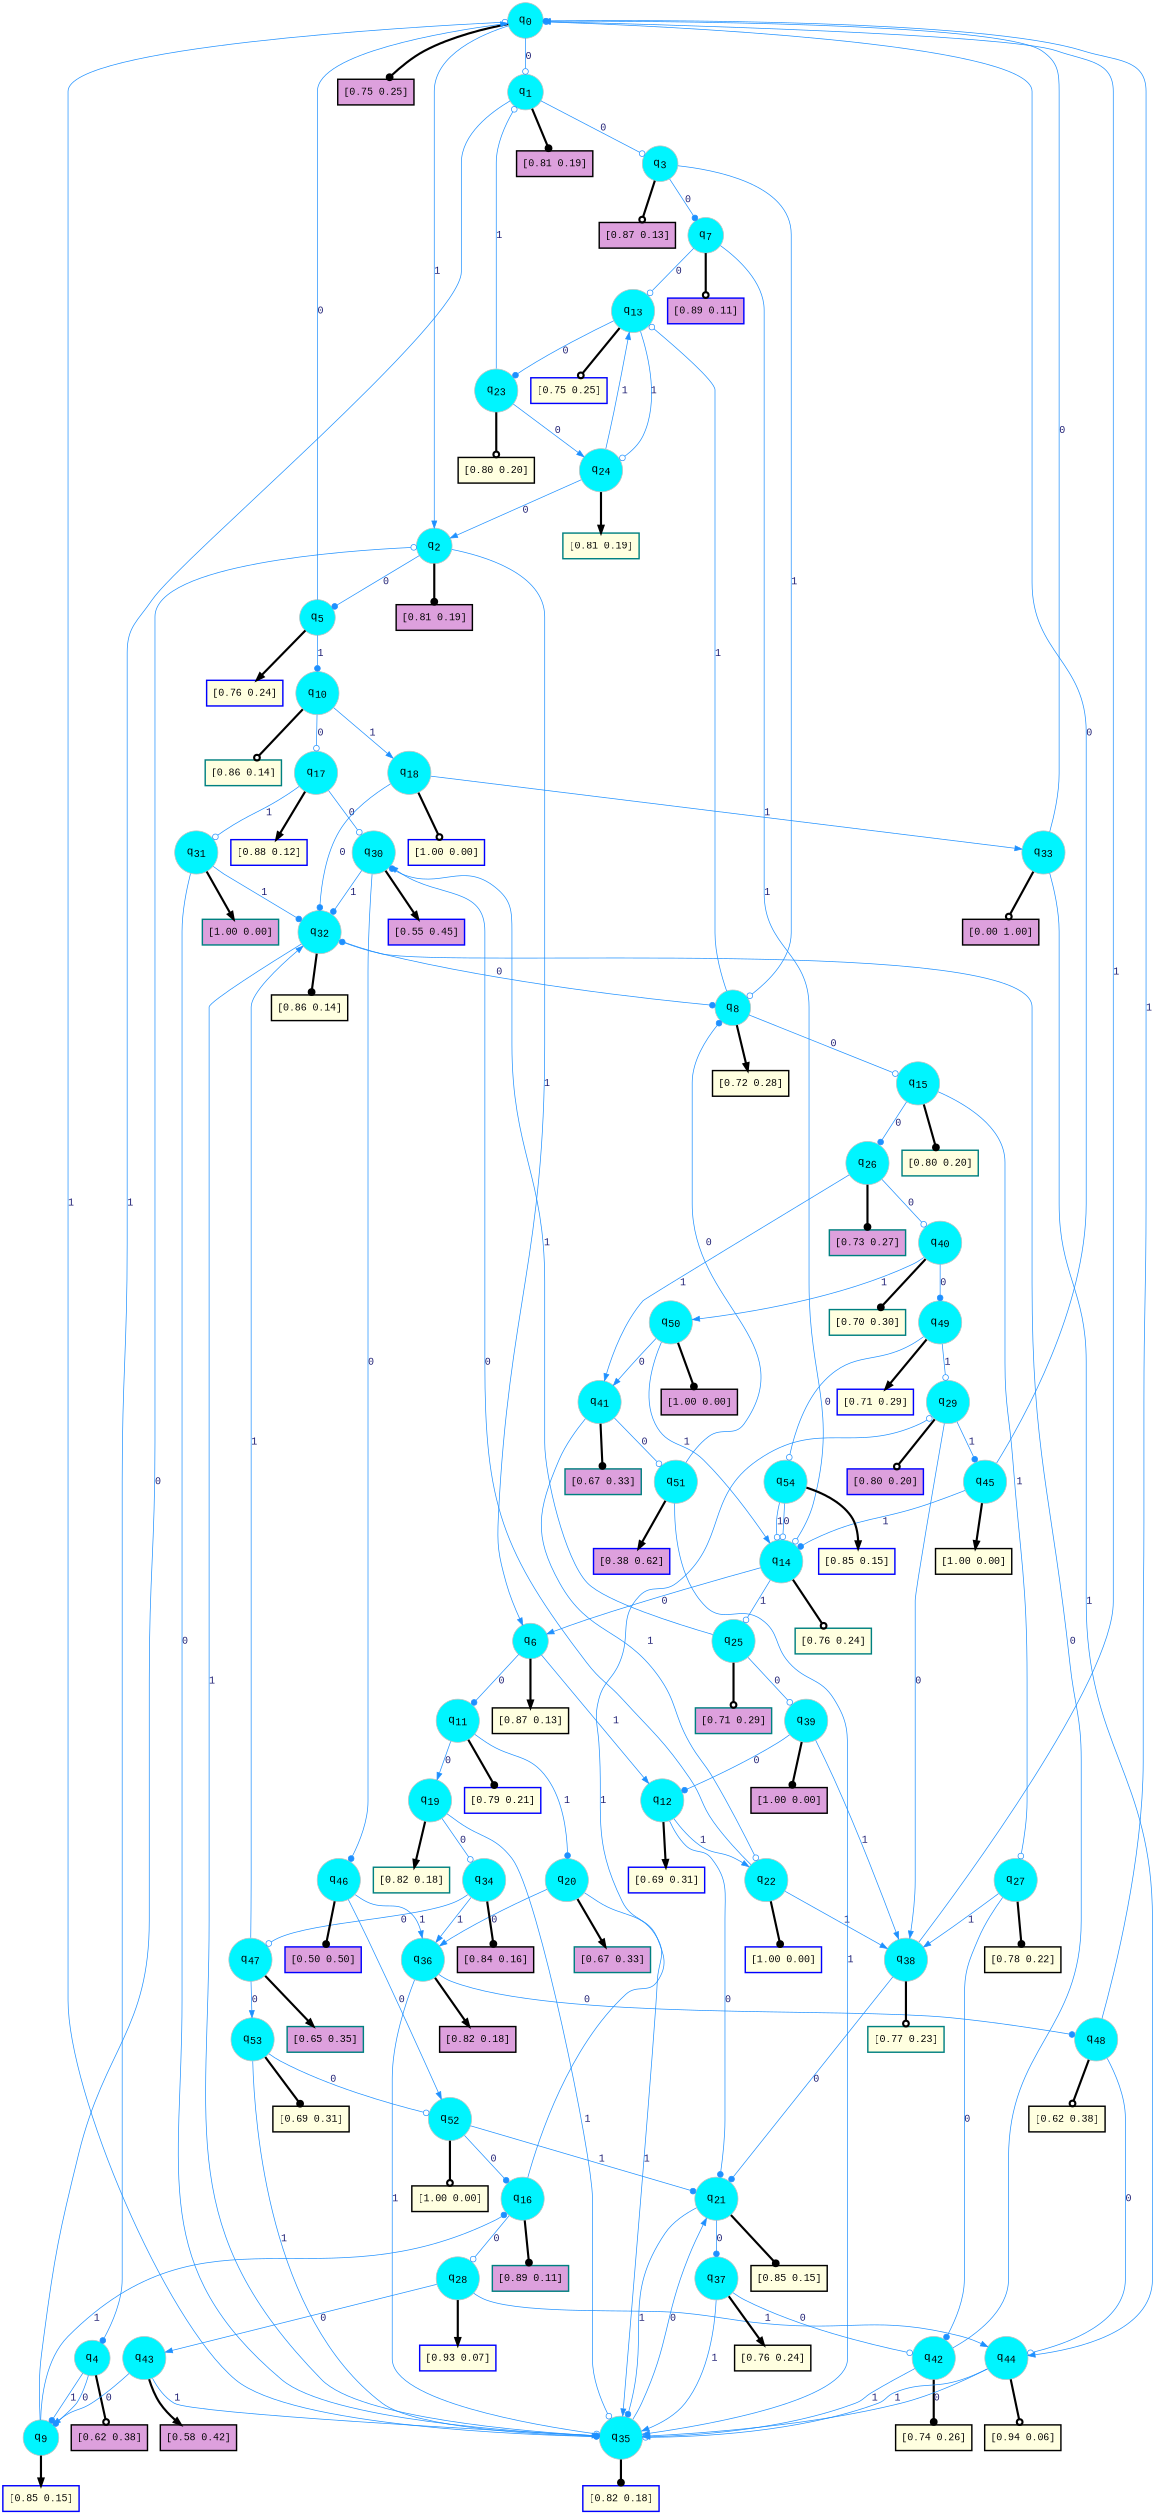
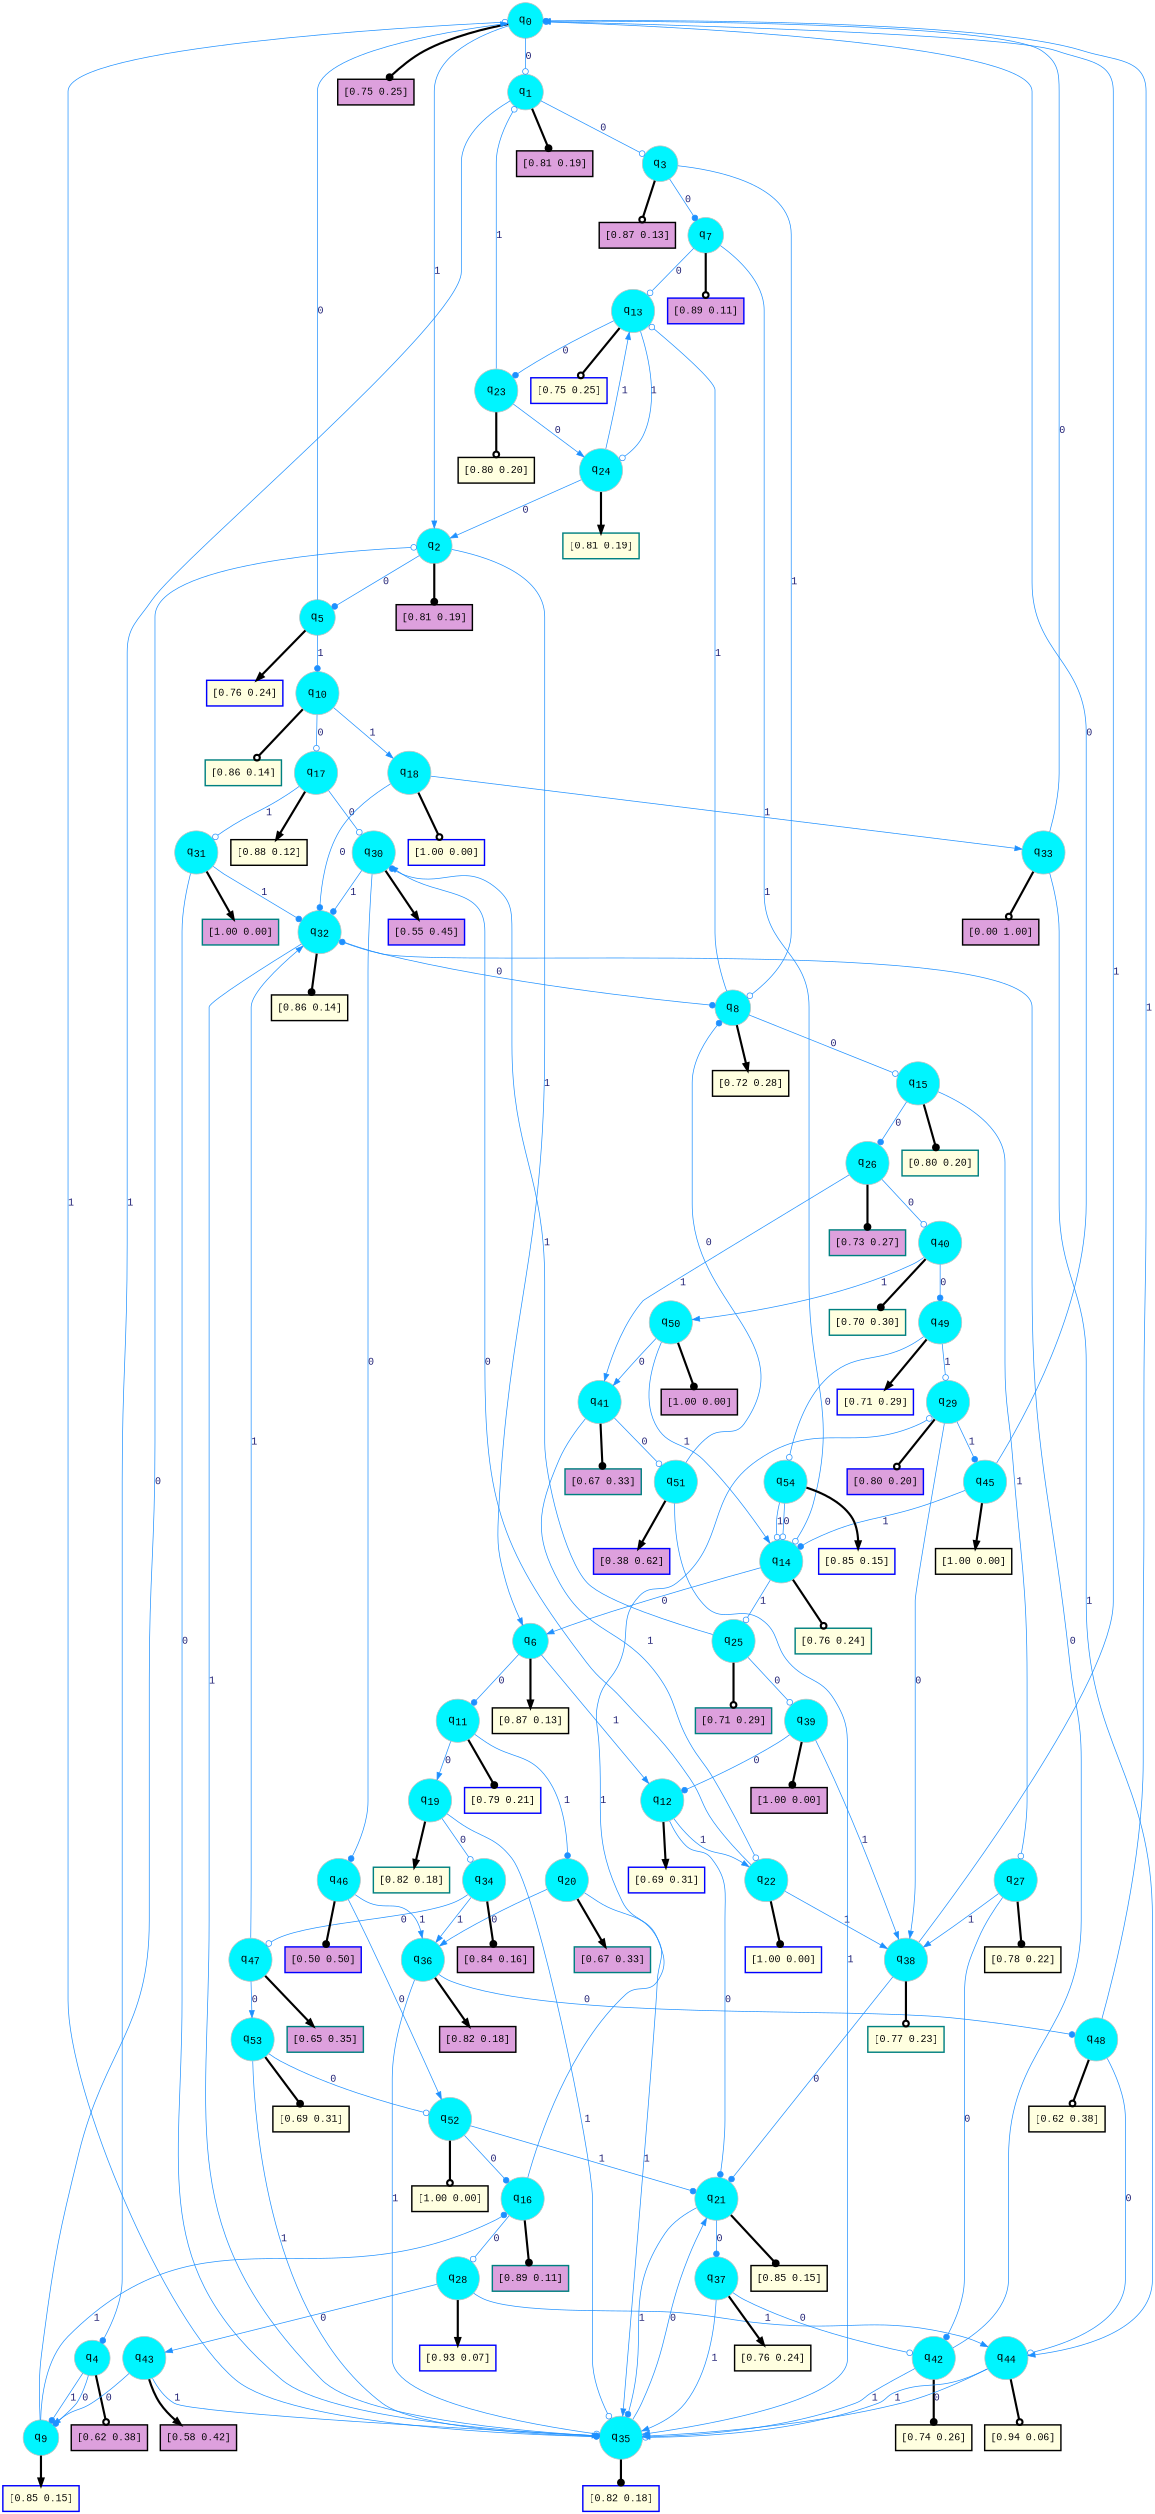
(269, 853) -> (269, 853)
